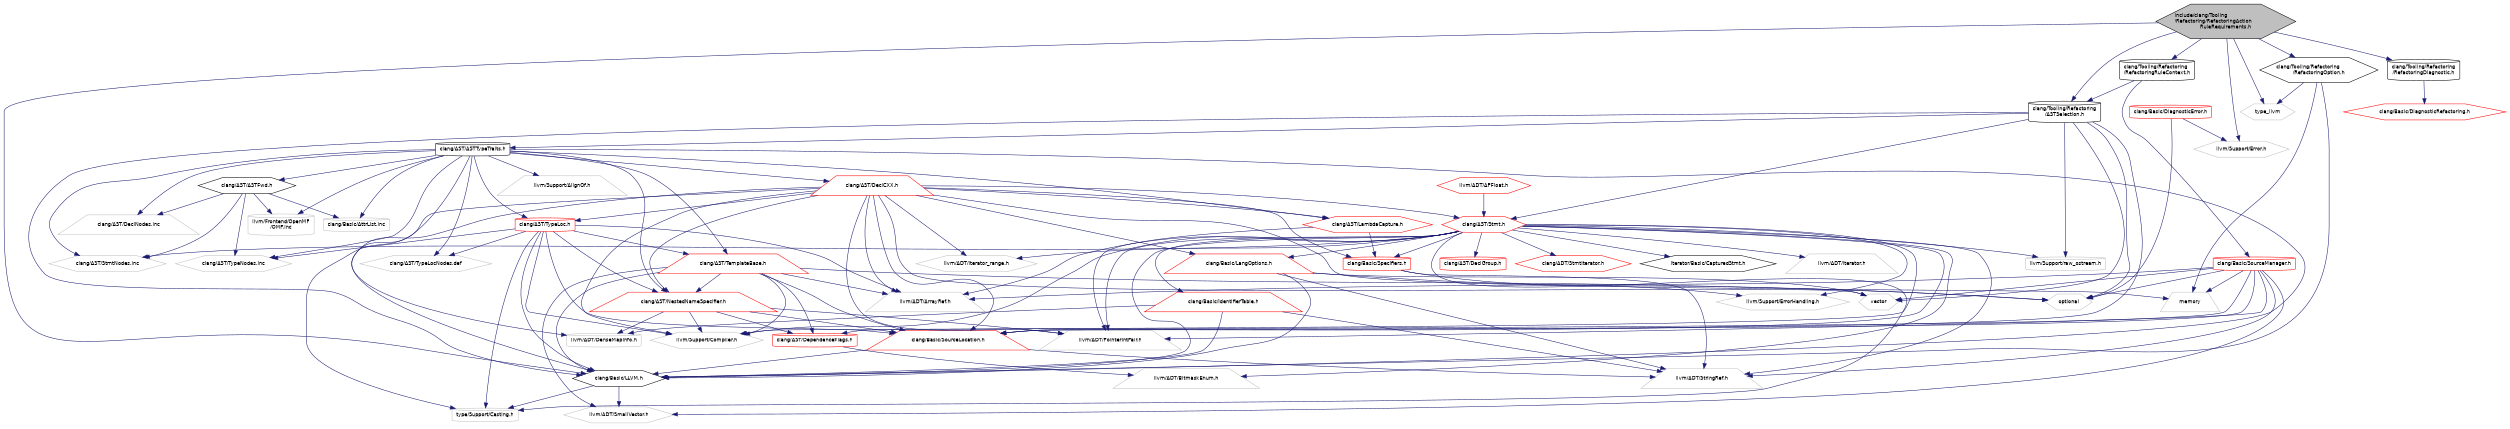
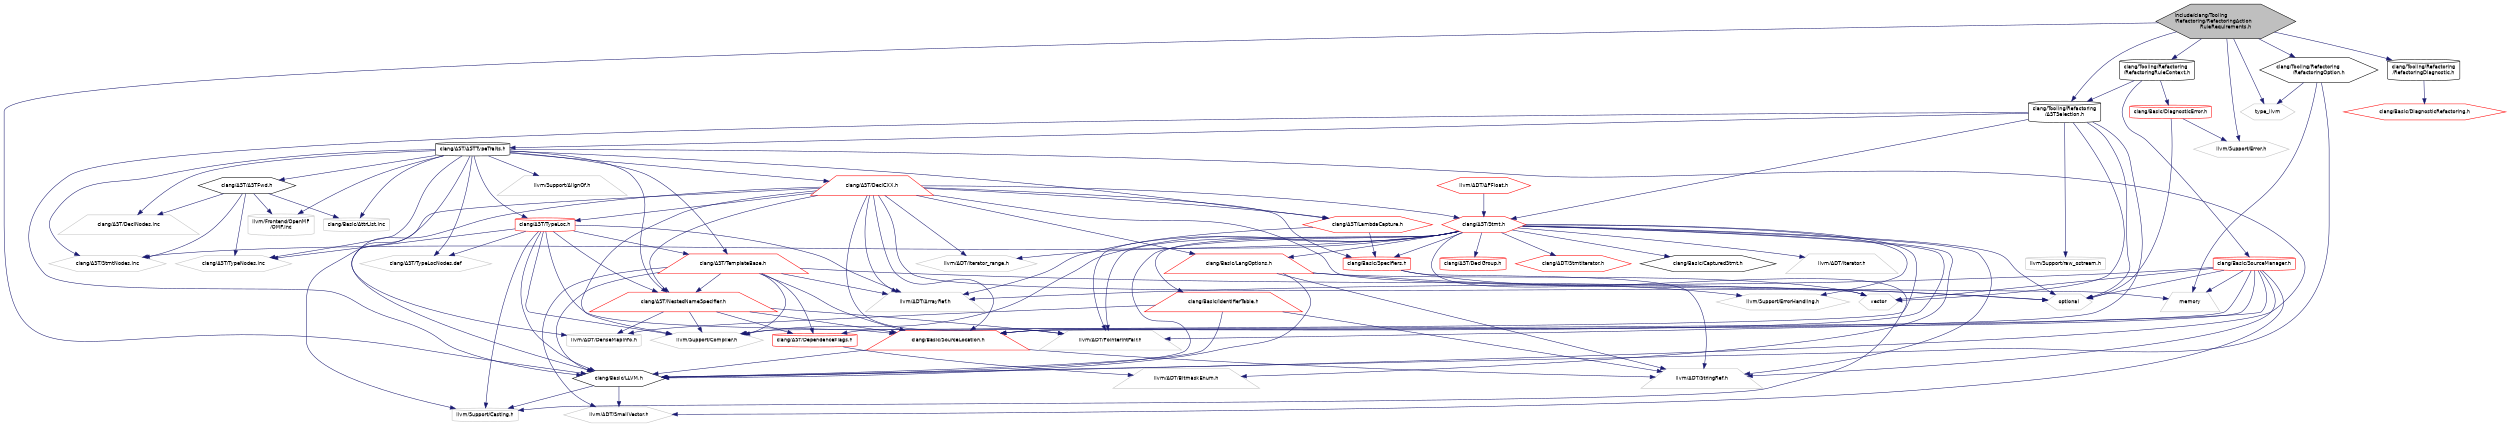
none -> (2164, 90)
(1779, 234) -> (1794, 234)
(1708, 264) -> (1708, 264)
(485, 415) -> (485, 415)
